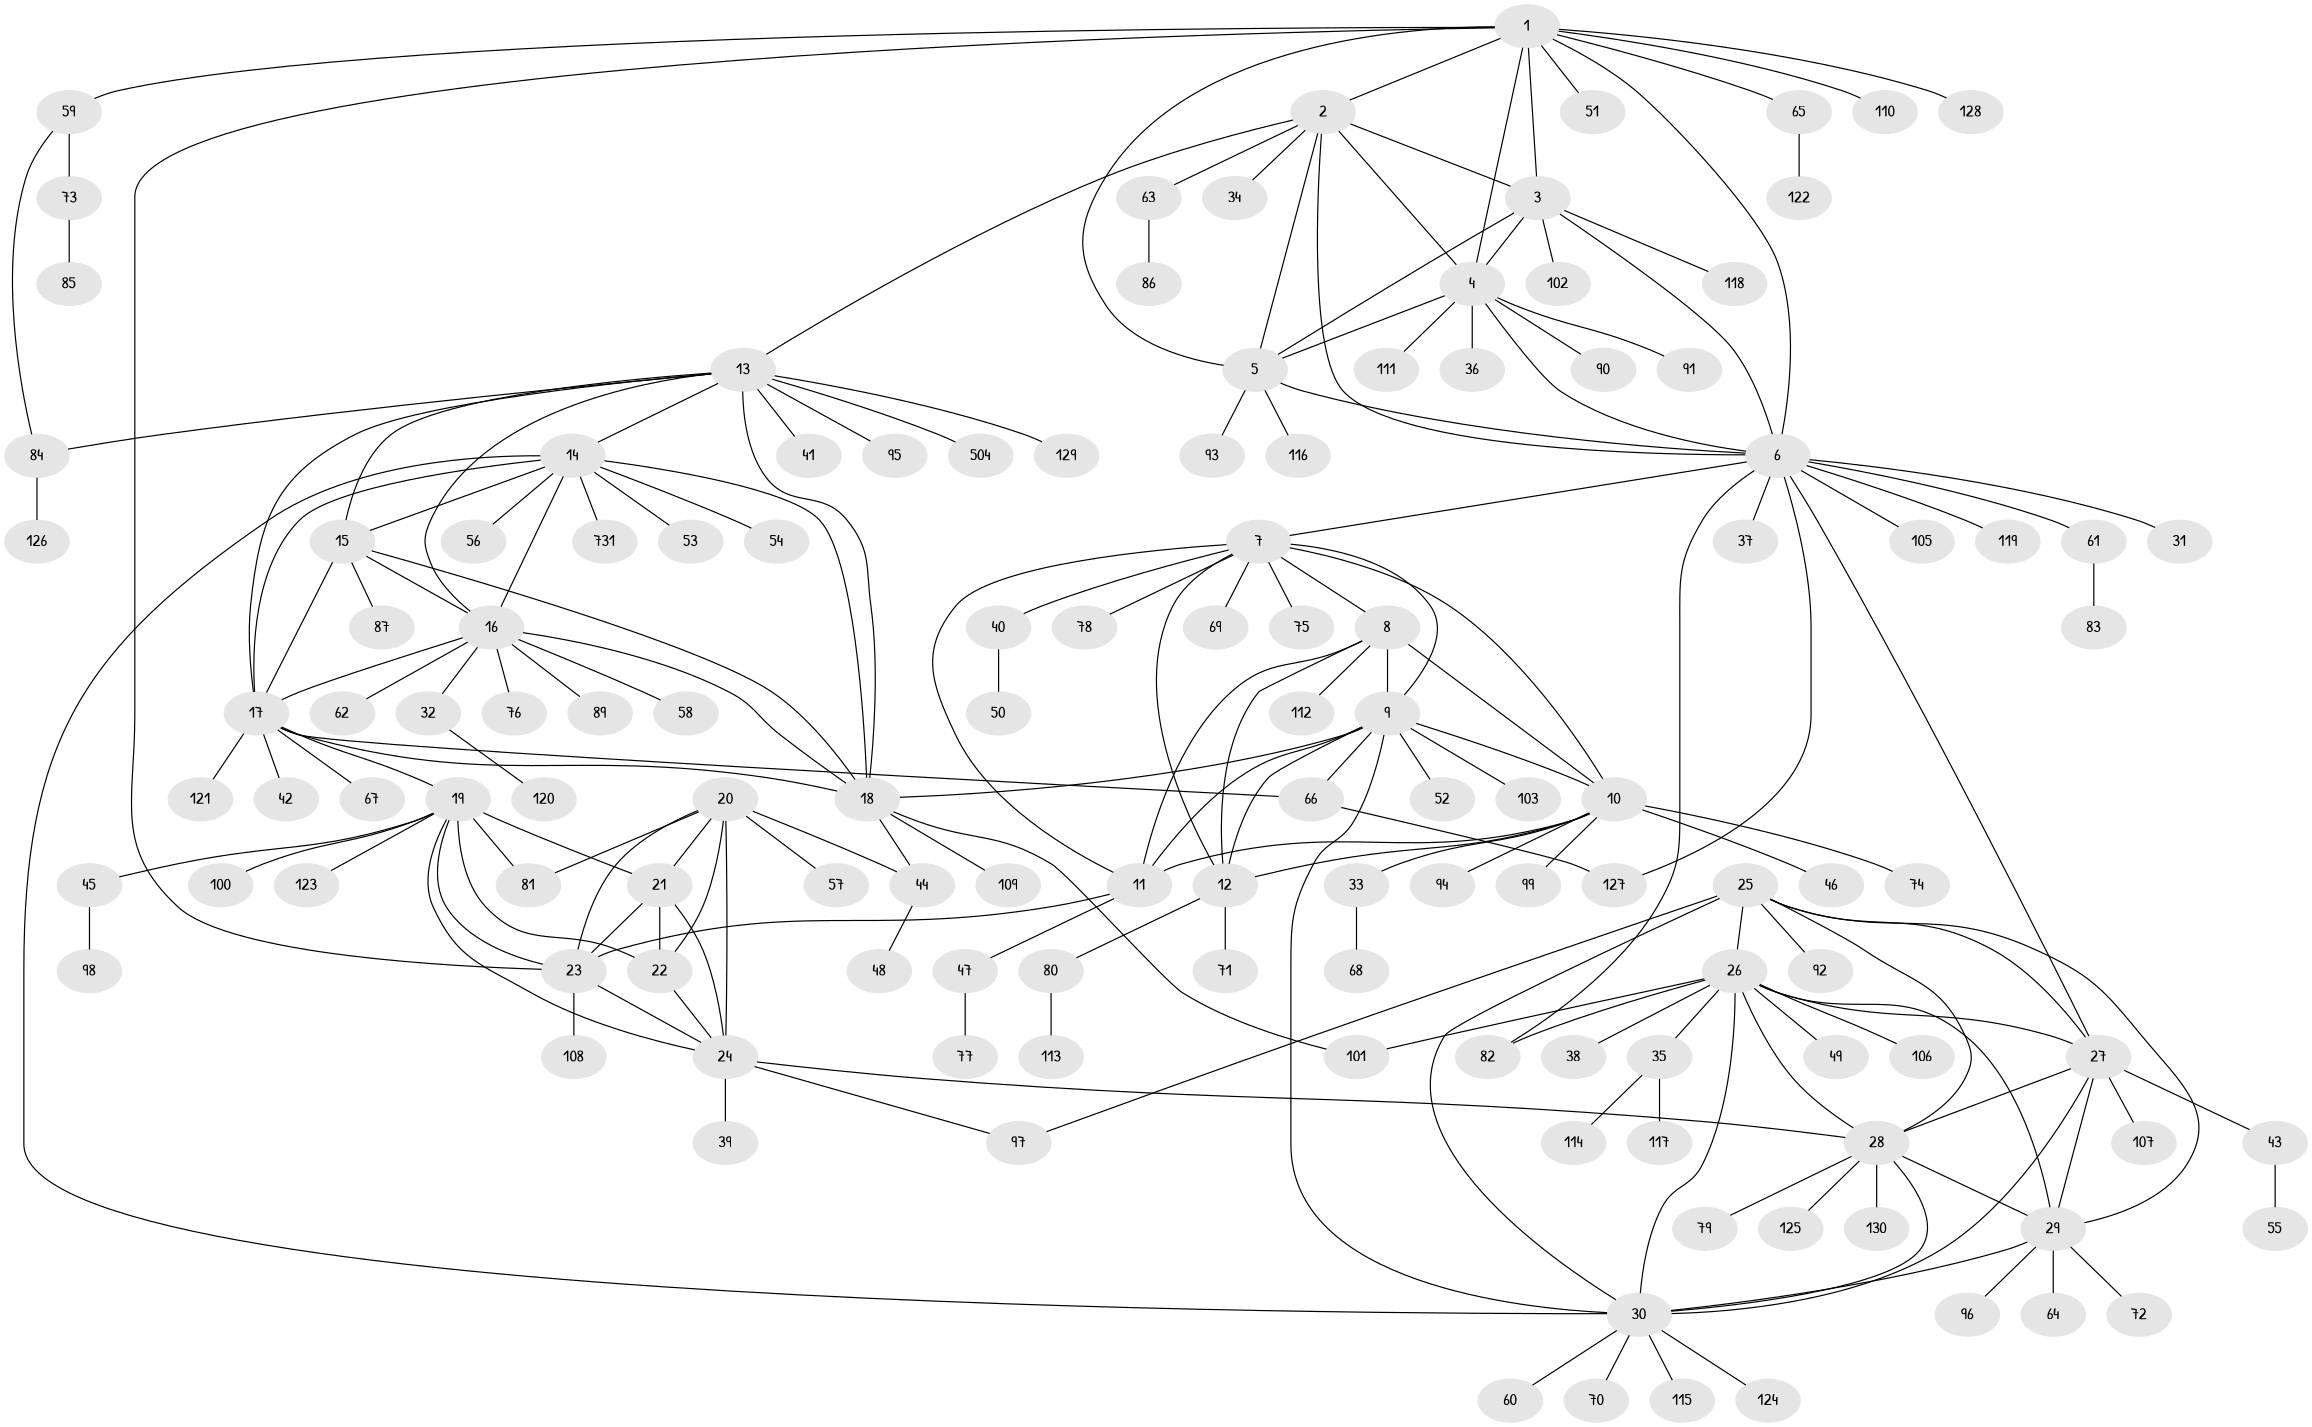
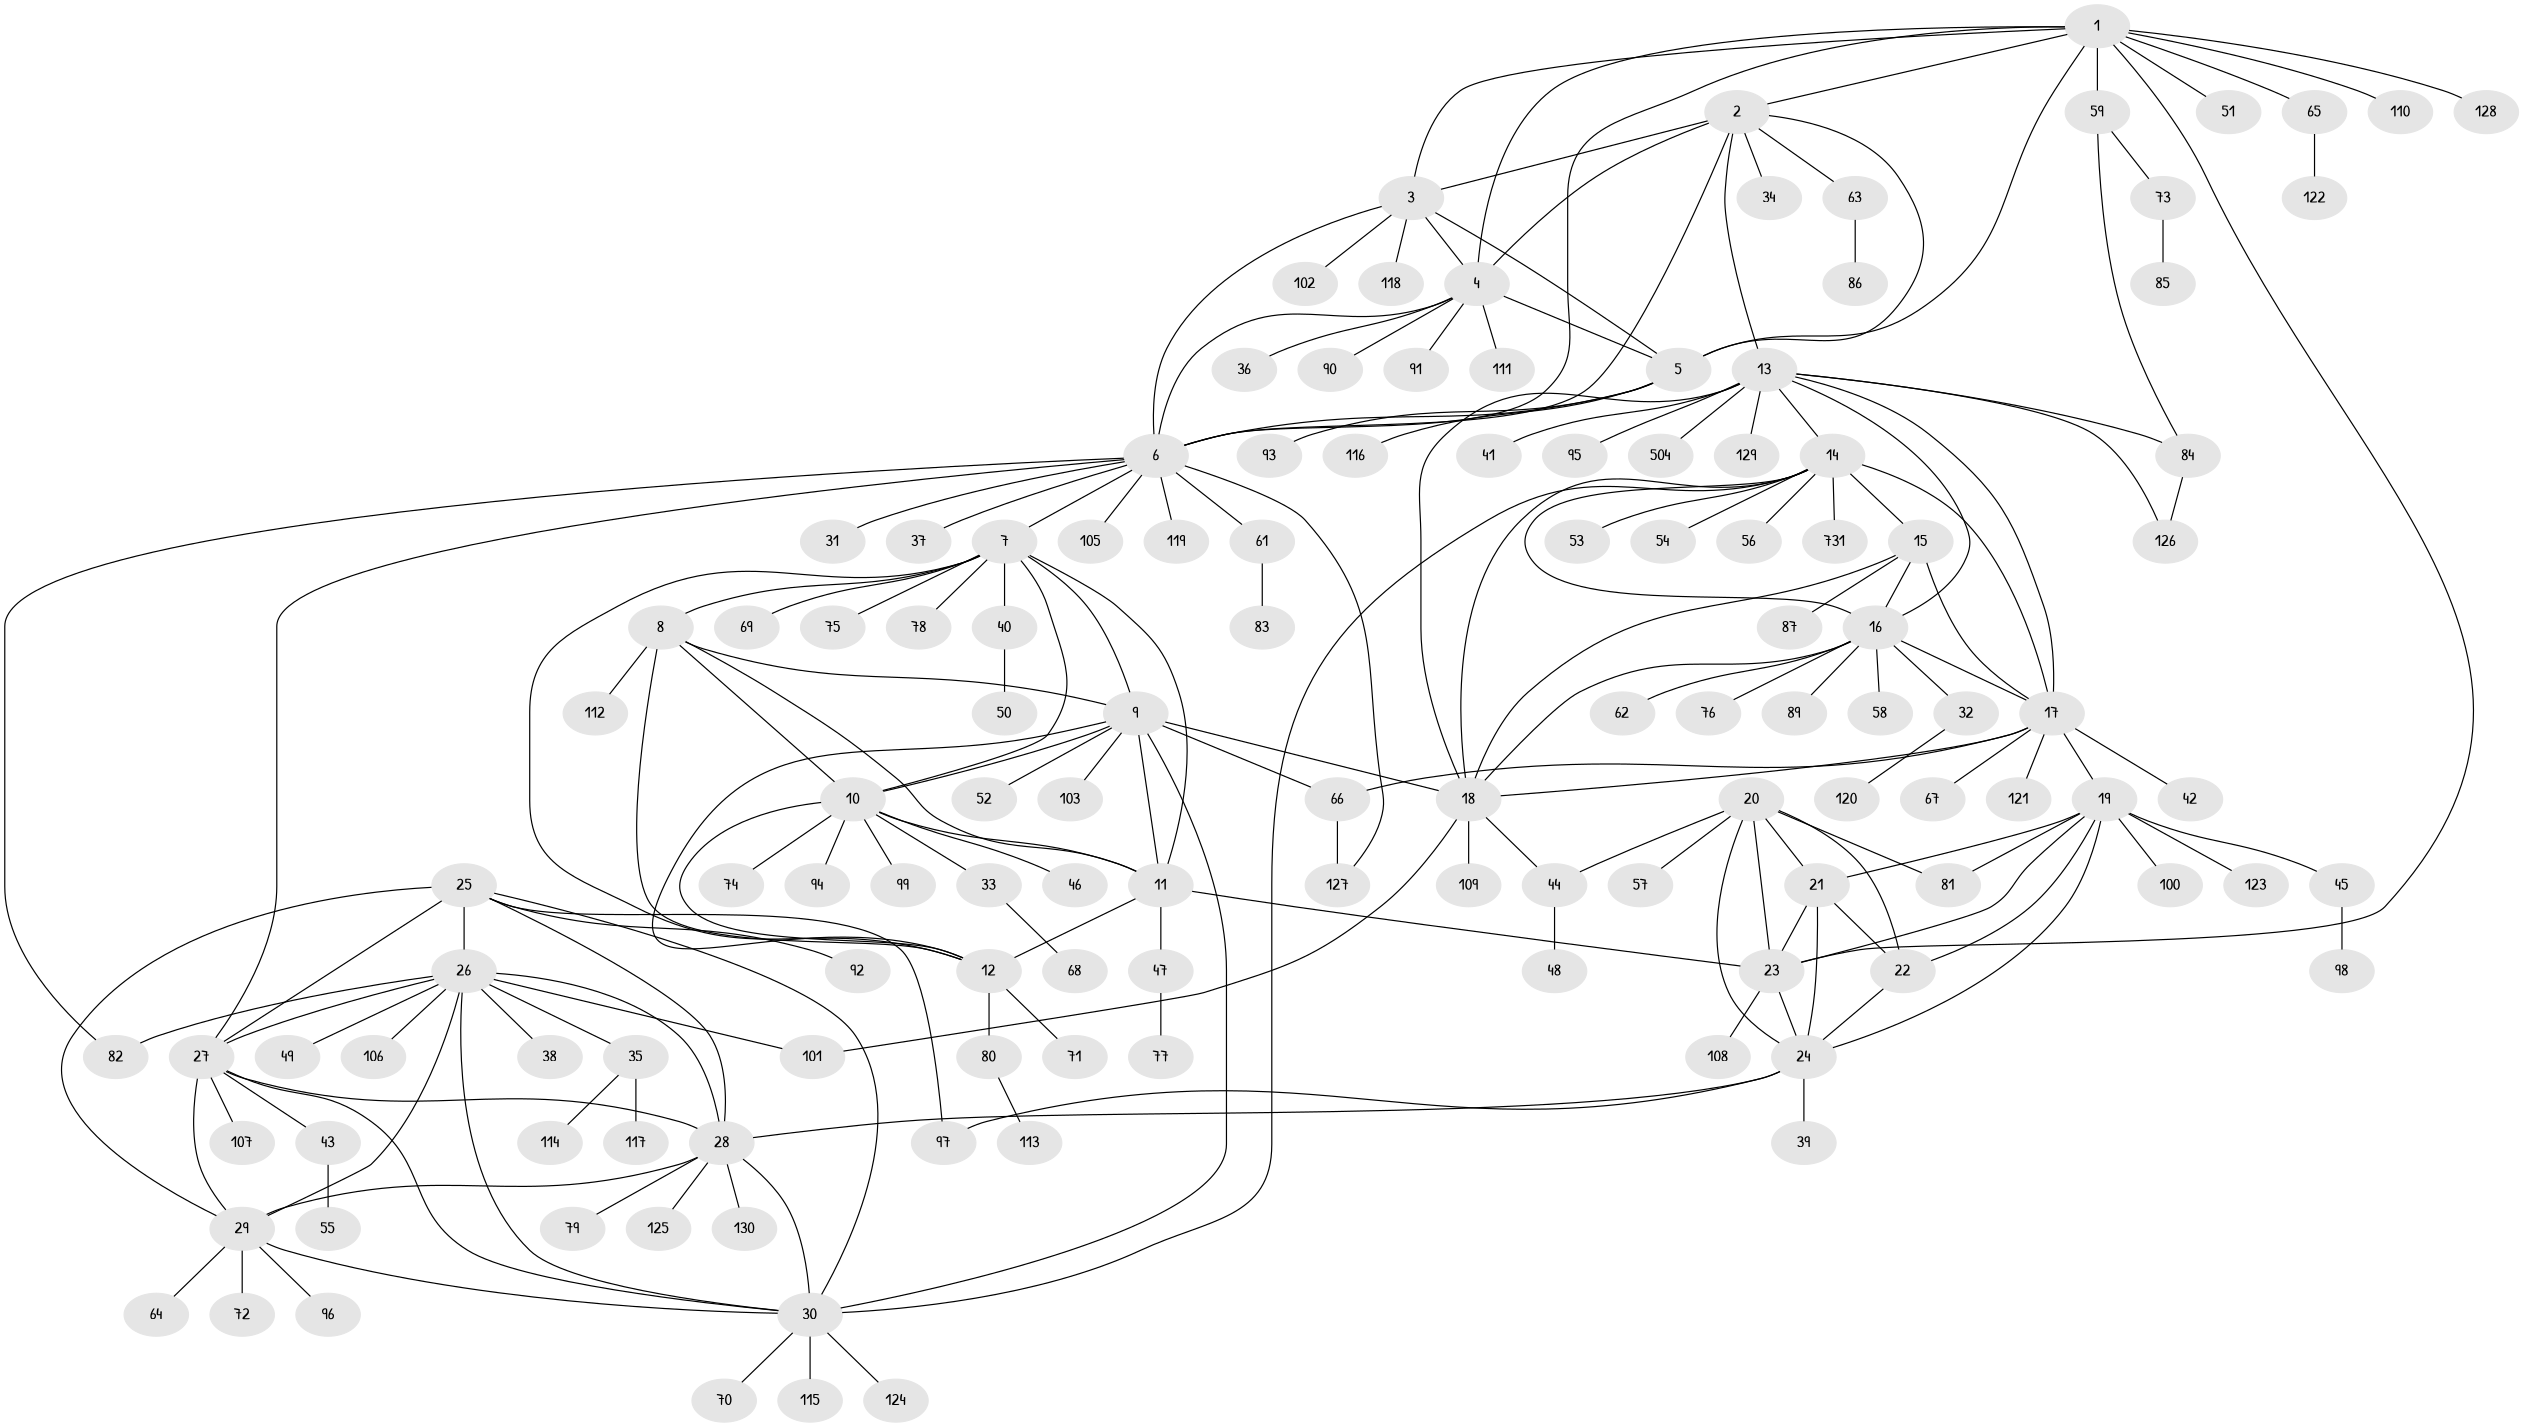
(408, 425) -> (2080, 428)
none -> (1075, 928)
(1510, 1401) -> none
